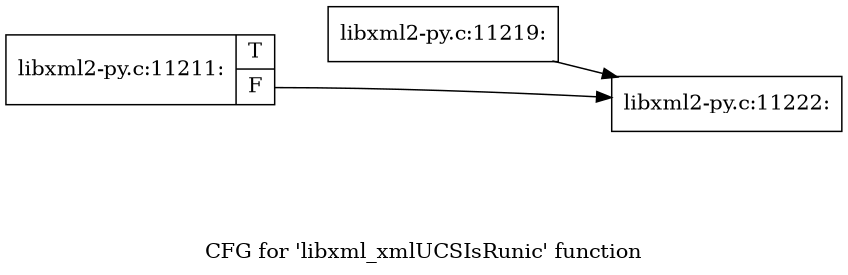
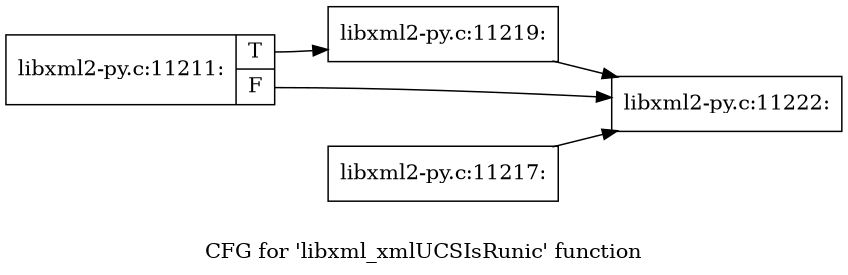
none -> (294, 52)
none -> (443, 174)
